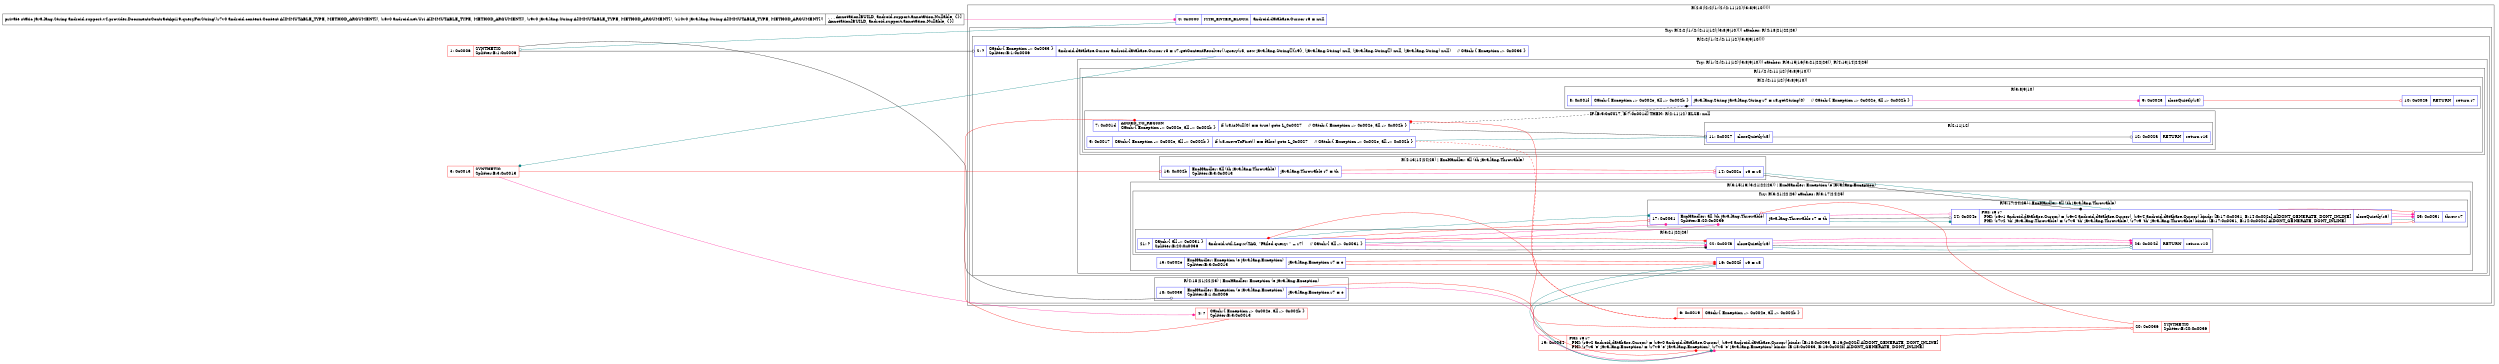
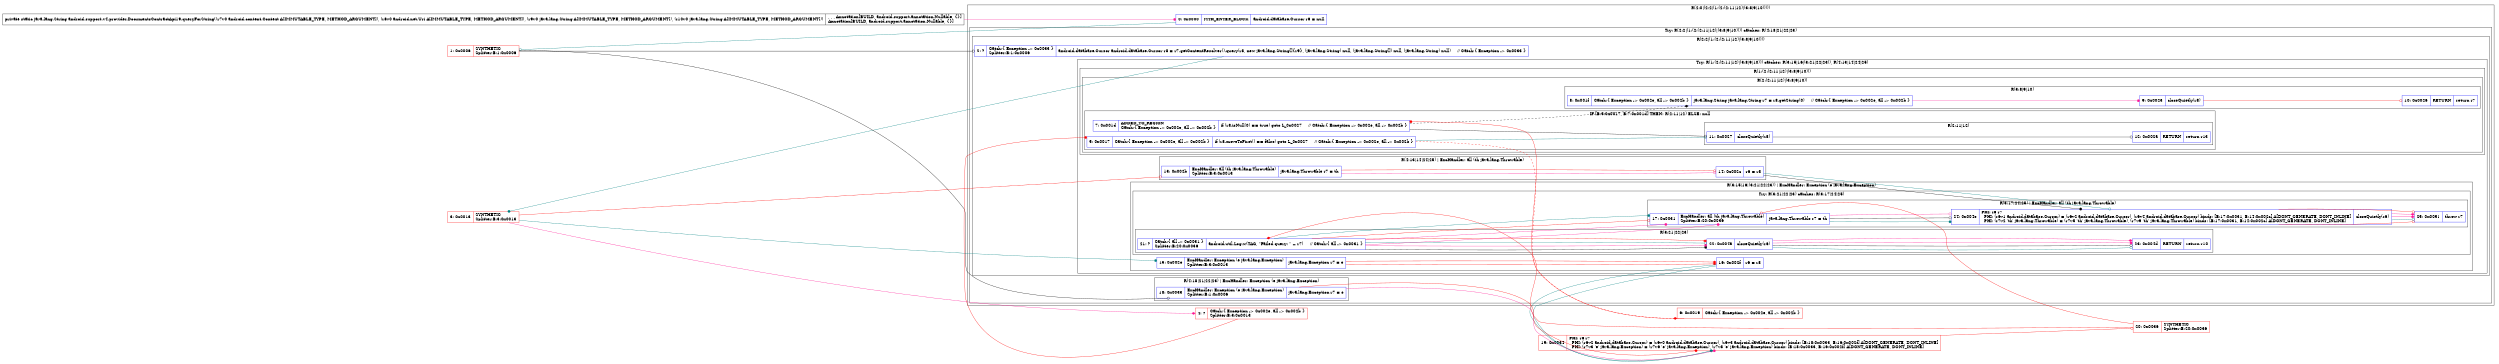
none -> (836, 245)
(965, 283) -> (975, 315)
